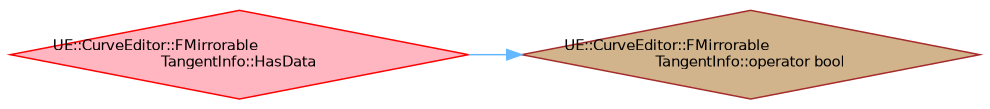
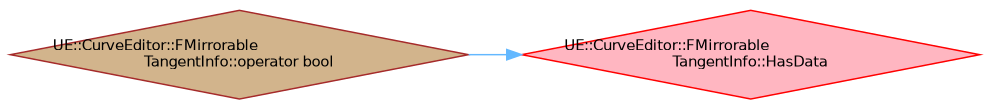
(488, 55) -> (488, 55)
